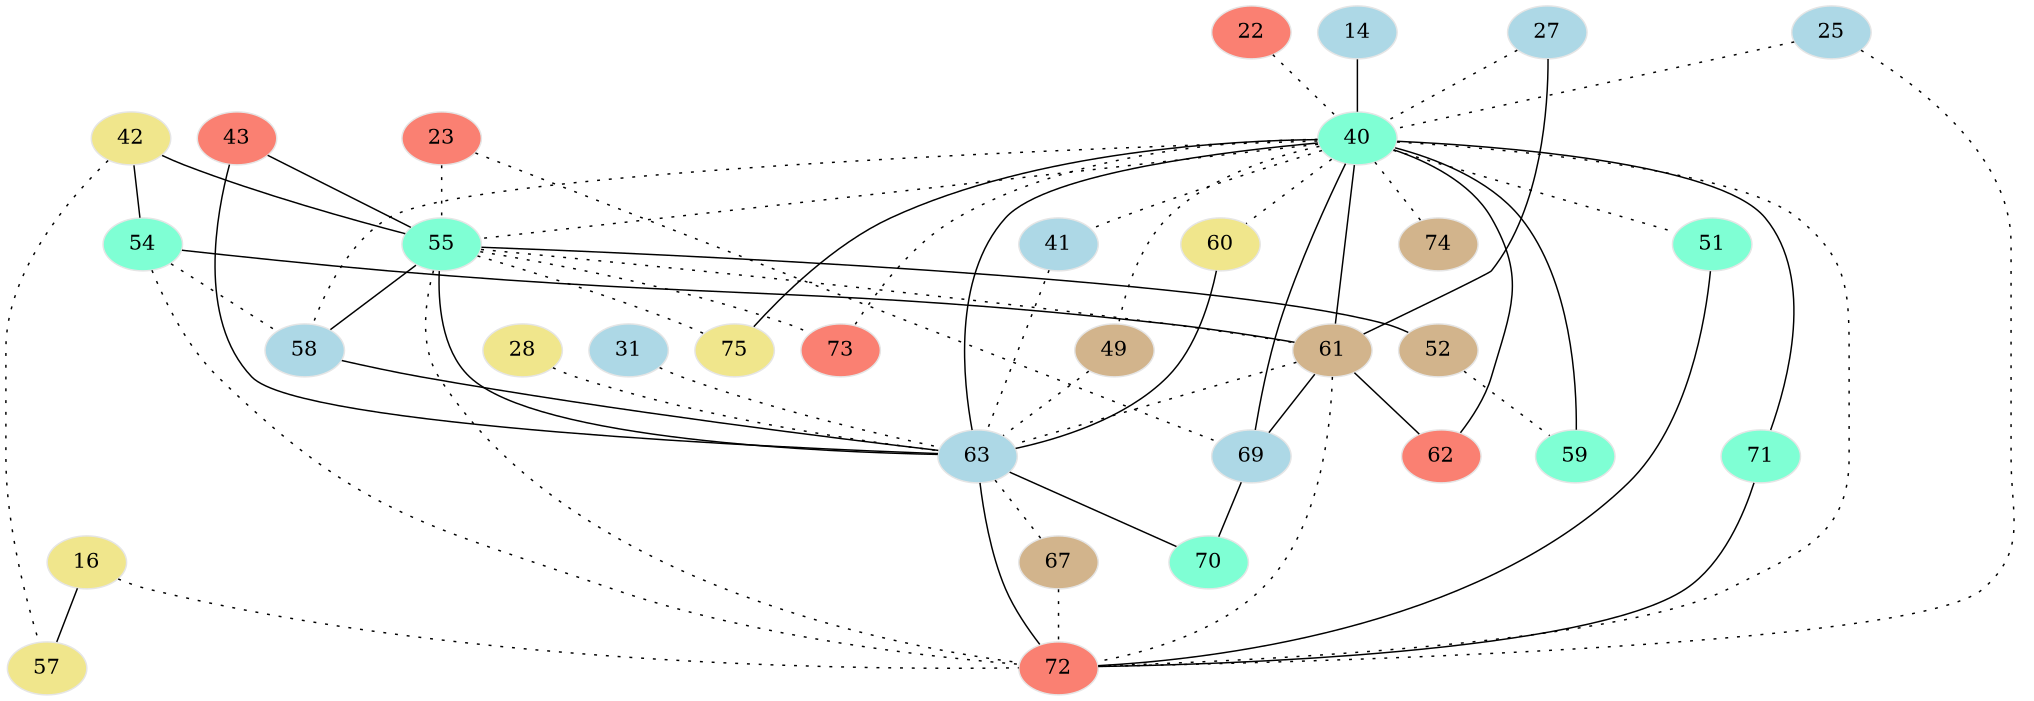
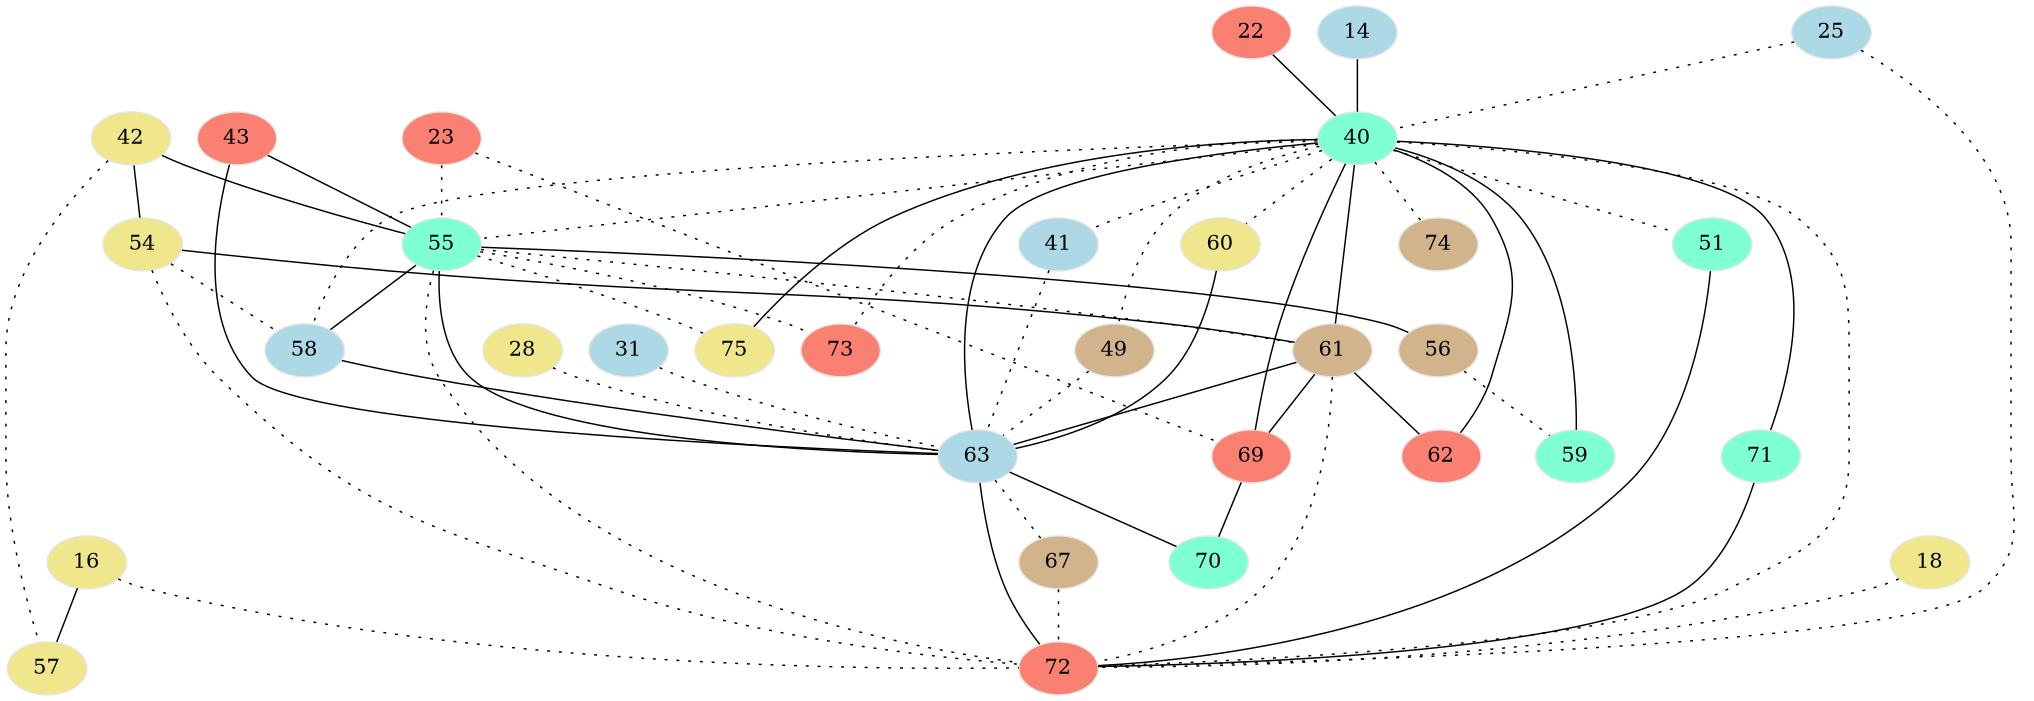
(1547, 32) -> none
(1304, 85) -> (1304, 85)
(143, 244) -> (143, 244)
(1438, 350) -> (1438, 350)
(1155, 403) -> (1155, 403)
(1251, 456) -> (1251, 456)
none -> (1930, 562)
